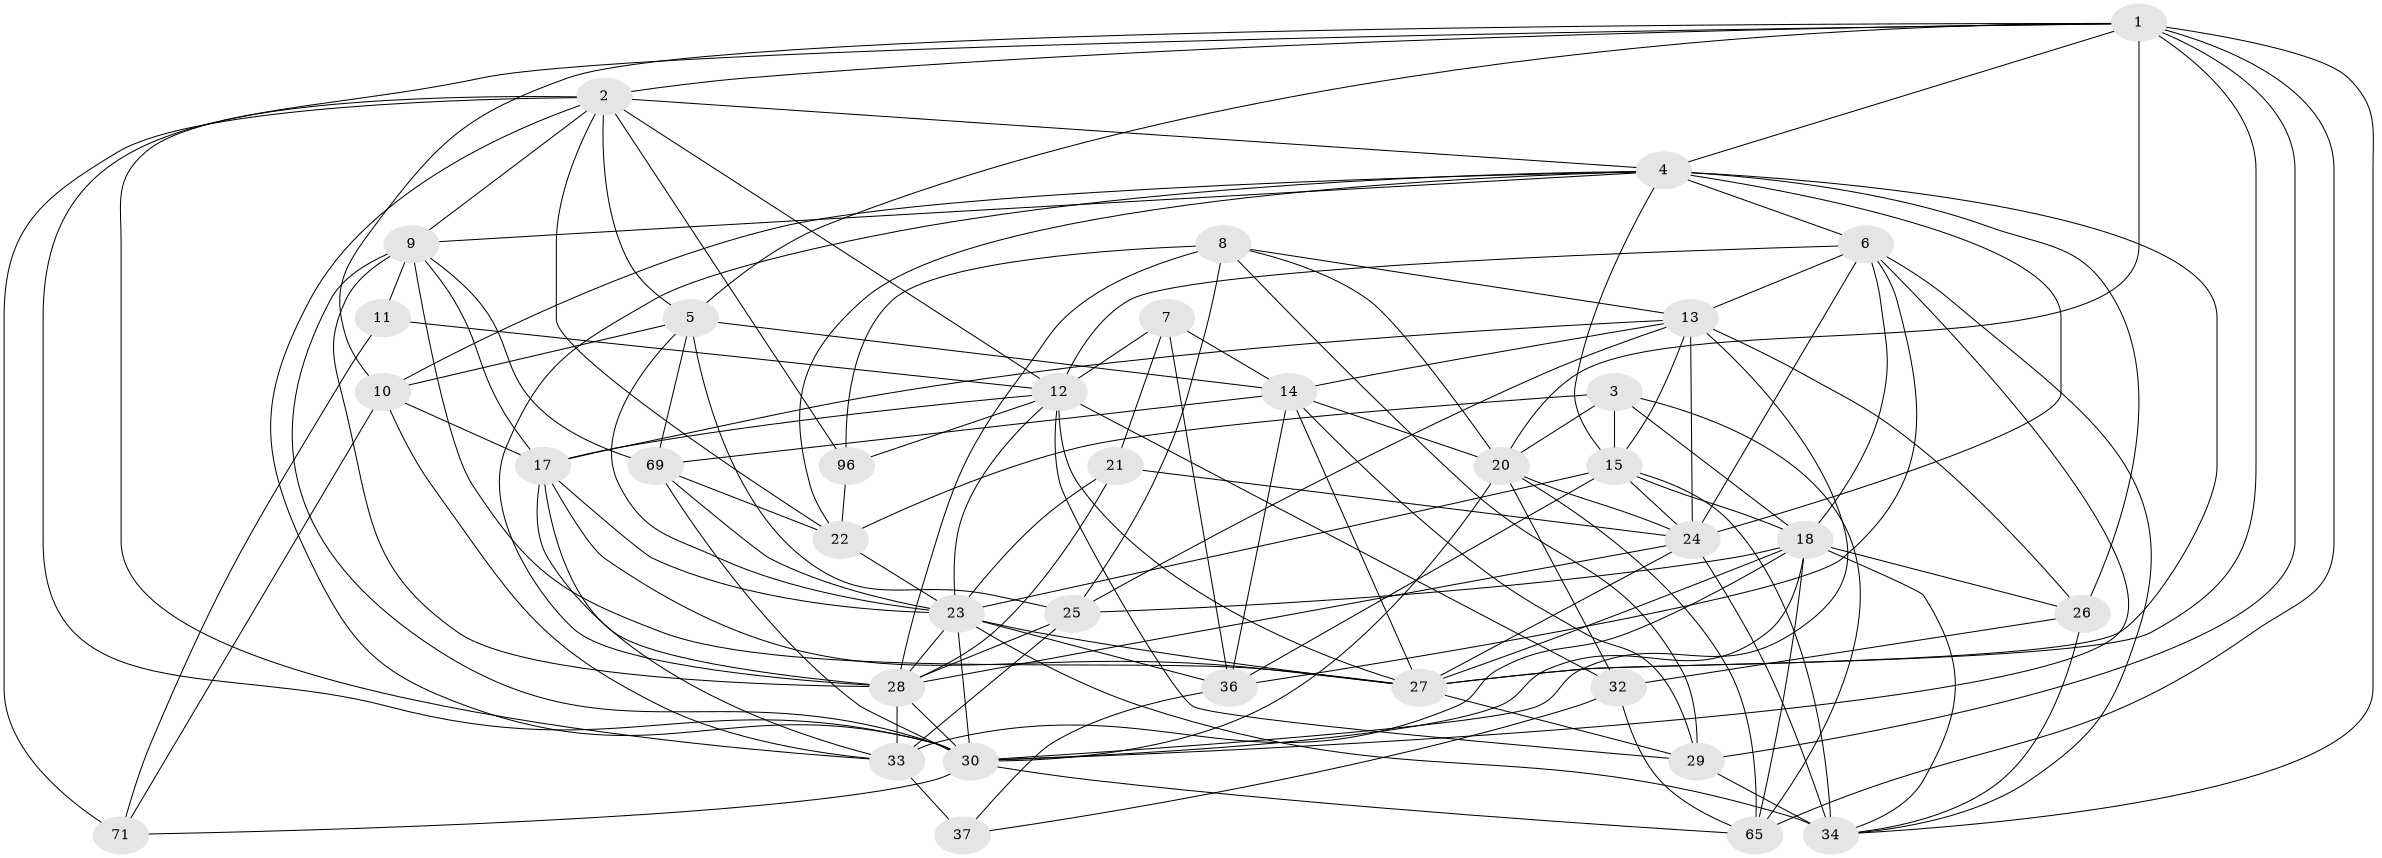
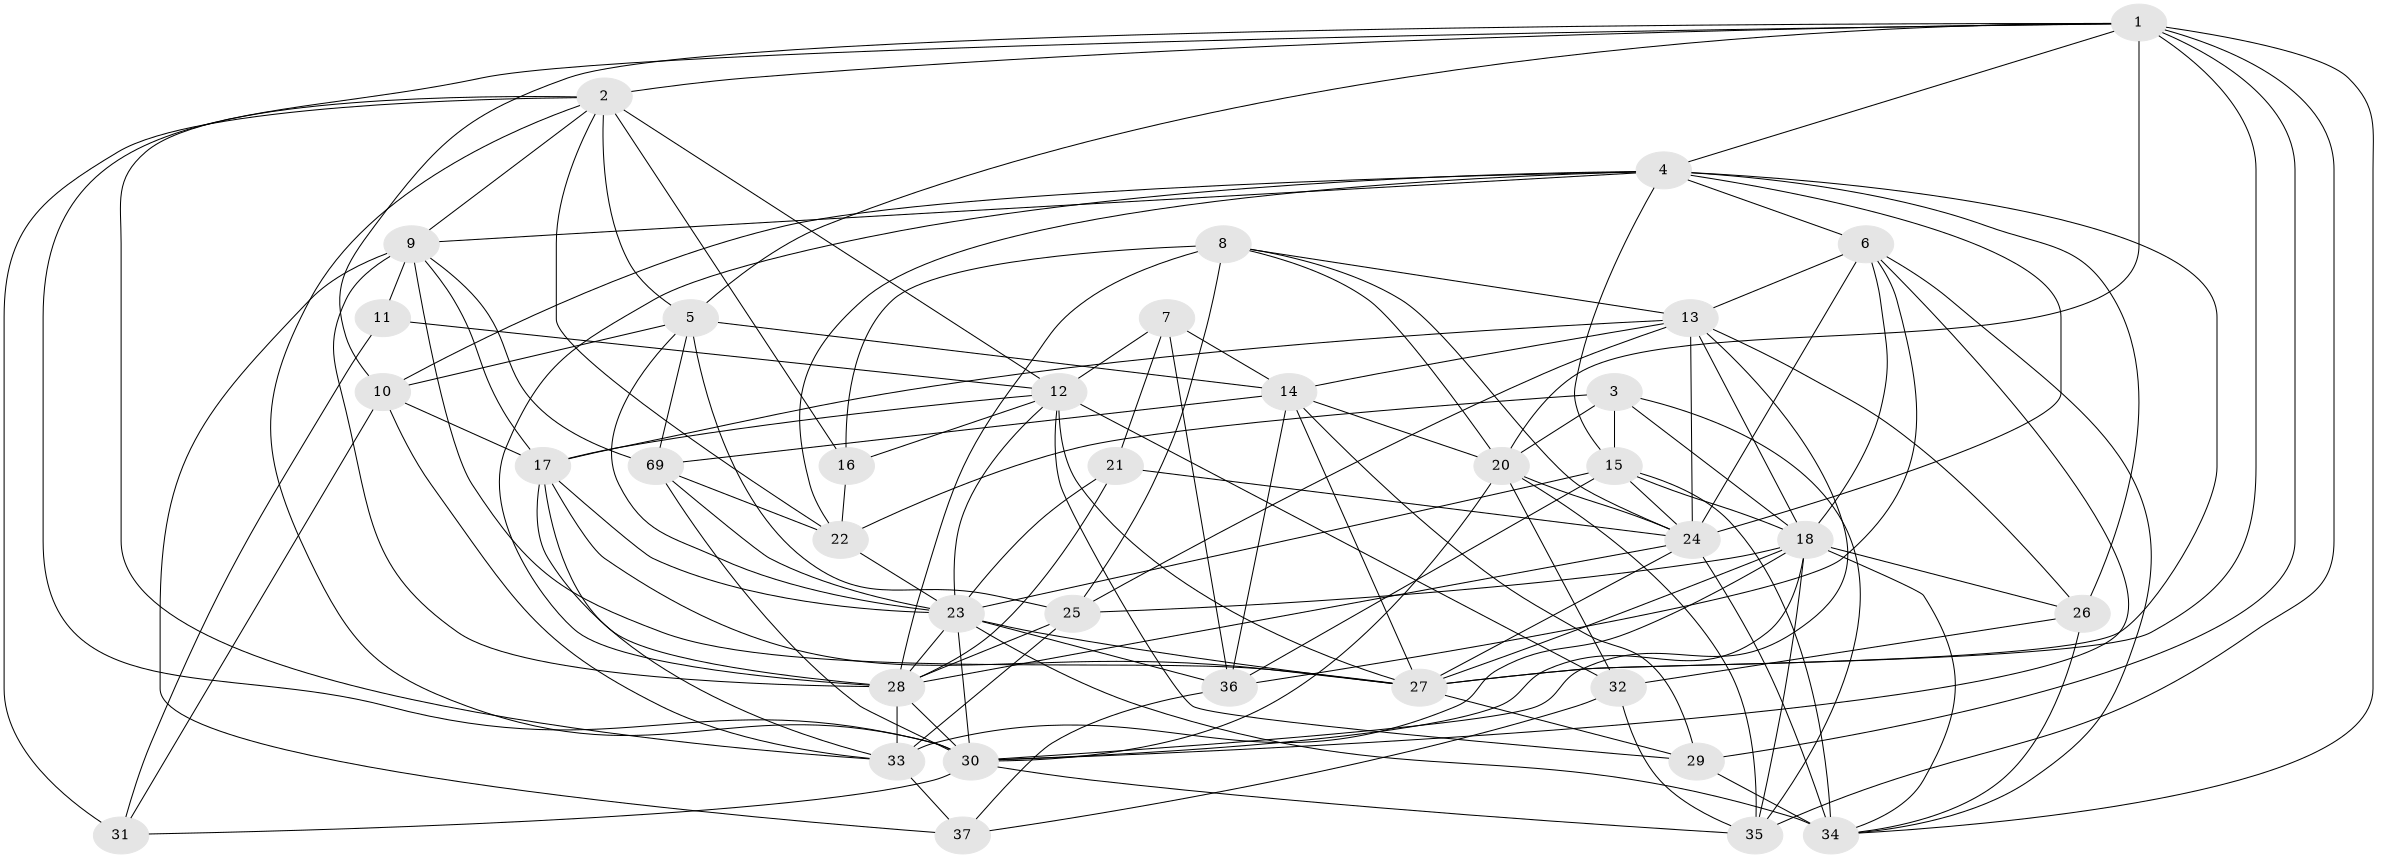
(1109, 132) -> none
(1433, 263) -> none
(1660, 395) -> (1748, 429)
(847, 466) -> (847, 466)
(1469, 488) -> (1472, 369)
(456, 660) -> (279, 747)
(121, 835) -> (121, 835)
(1755, 835) -> (1755, 835)
